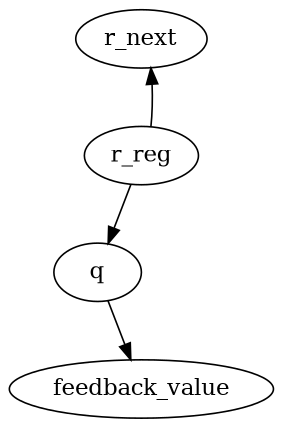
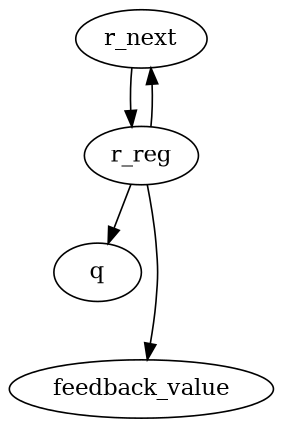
none -> (131, 89)
(116, 323) -> (157, 264)
